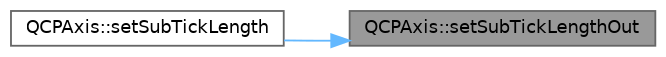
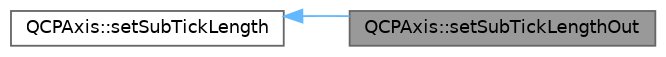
(308, 41) -> (326, 16)
